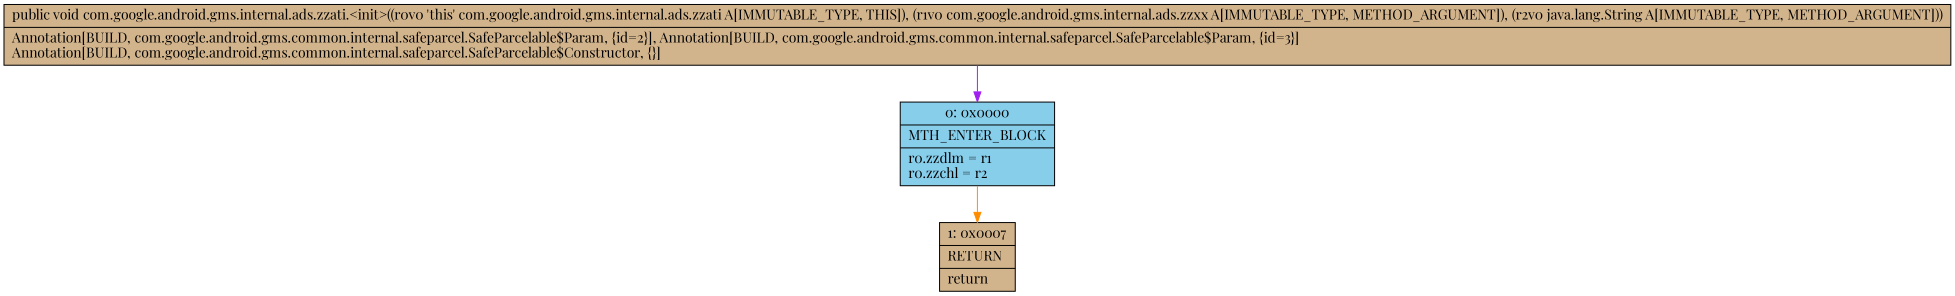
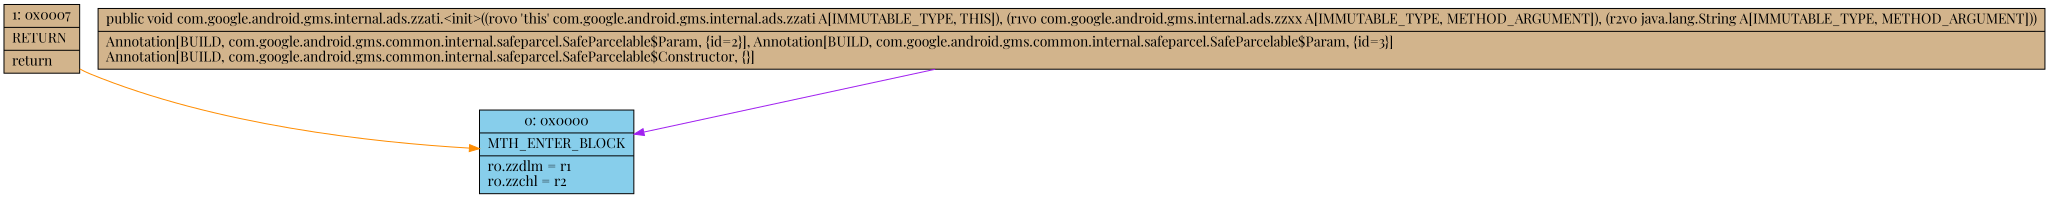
(977, 199) -> (271, 124)
